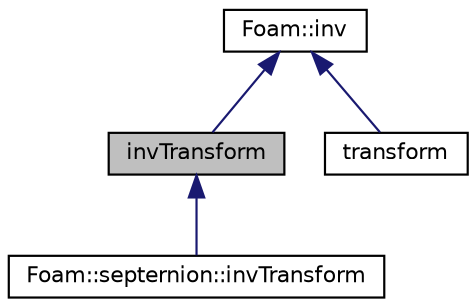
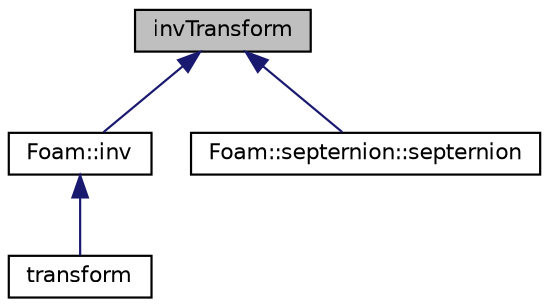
(239, 101) -> (143, 99)
(197, 277) -> (366, 154)
